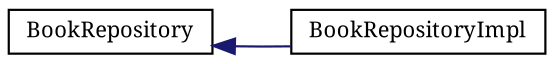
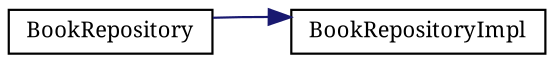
(263, 47) -> (241, 17)
